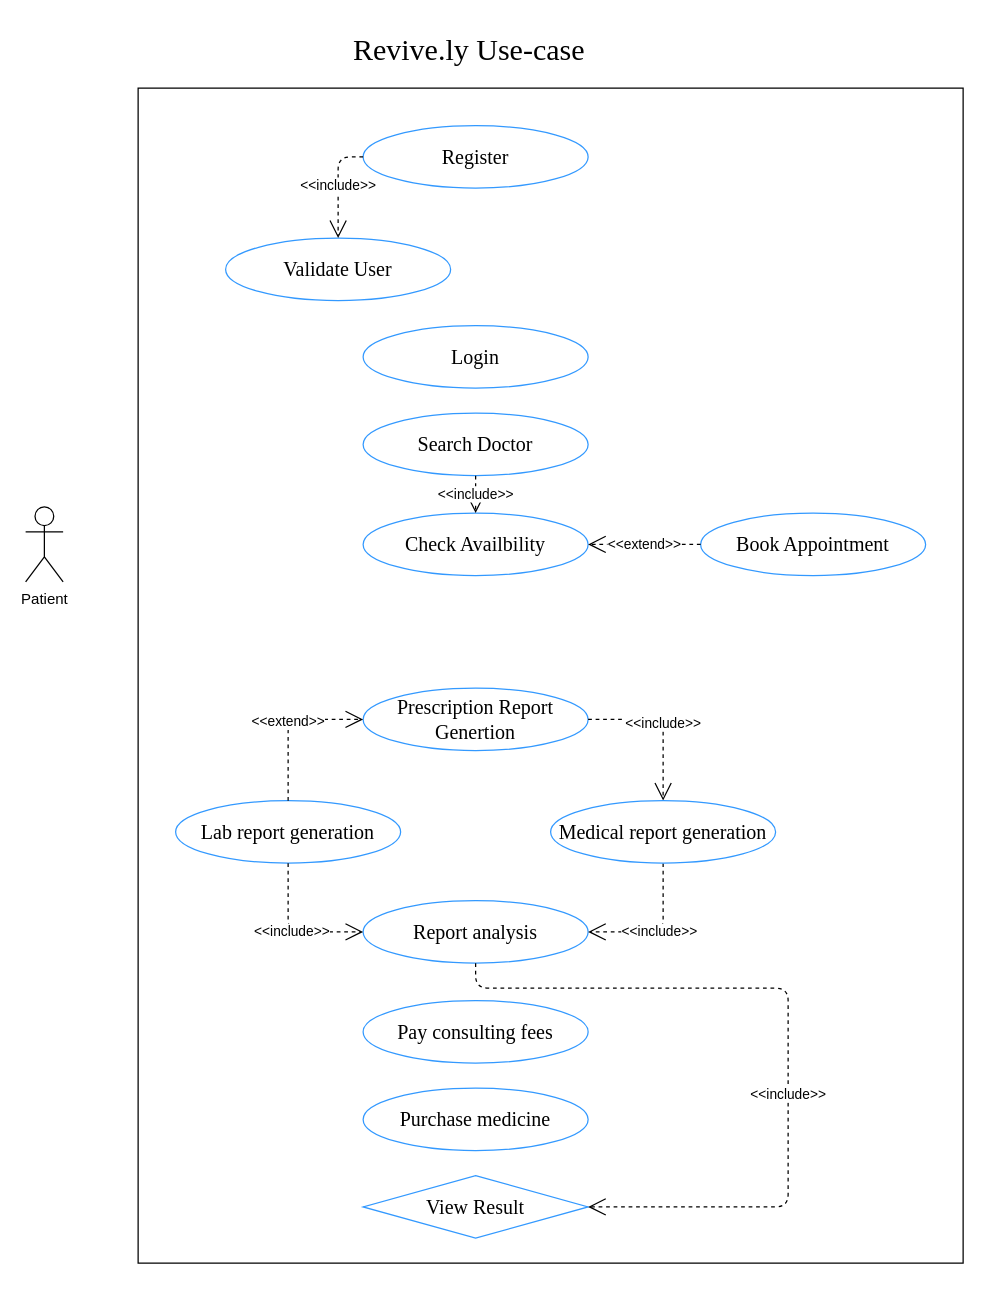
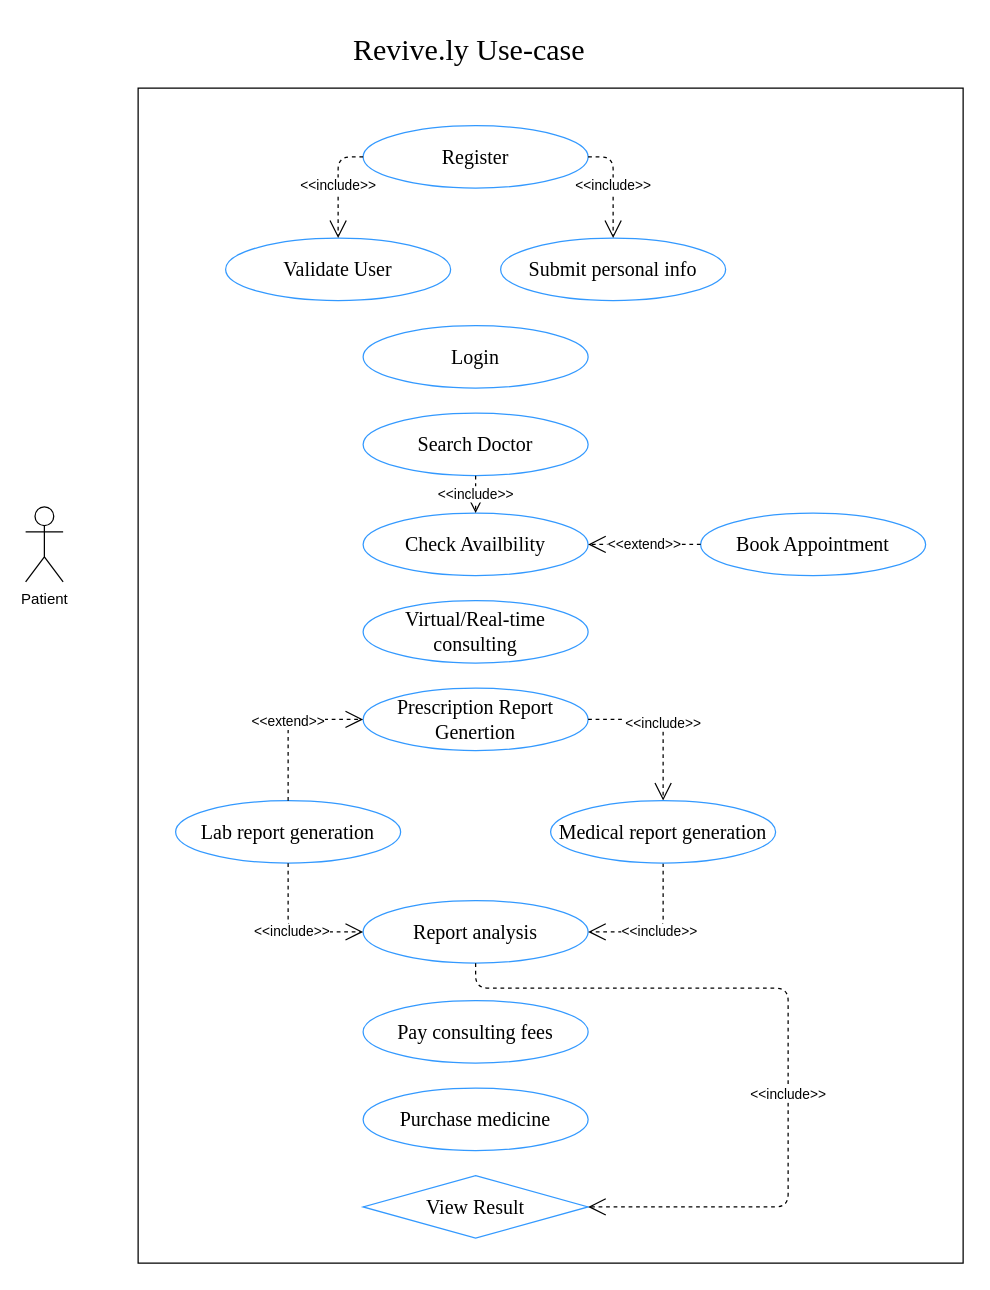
none -> (613, 189)
none -> (613, 269)
none -> (476, 632)
